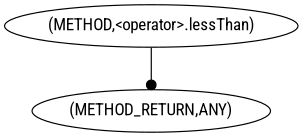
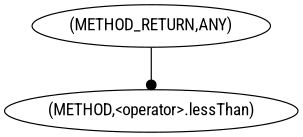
(151, 64) -> (151, 64)
